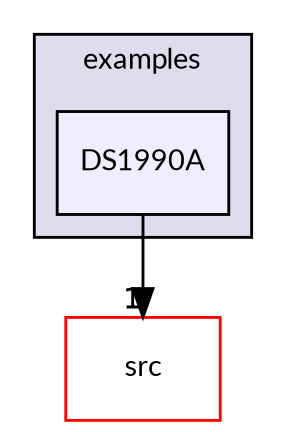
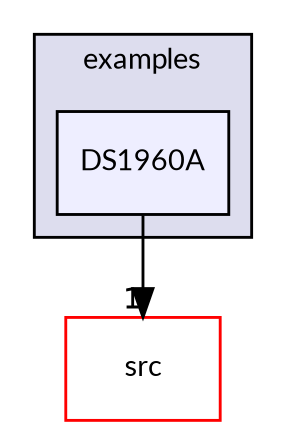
(143, 163) -> (143, 163)
